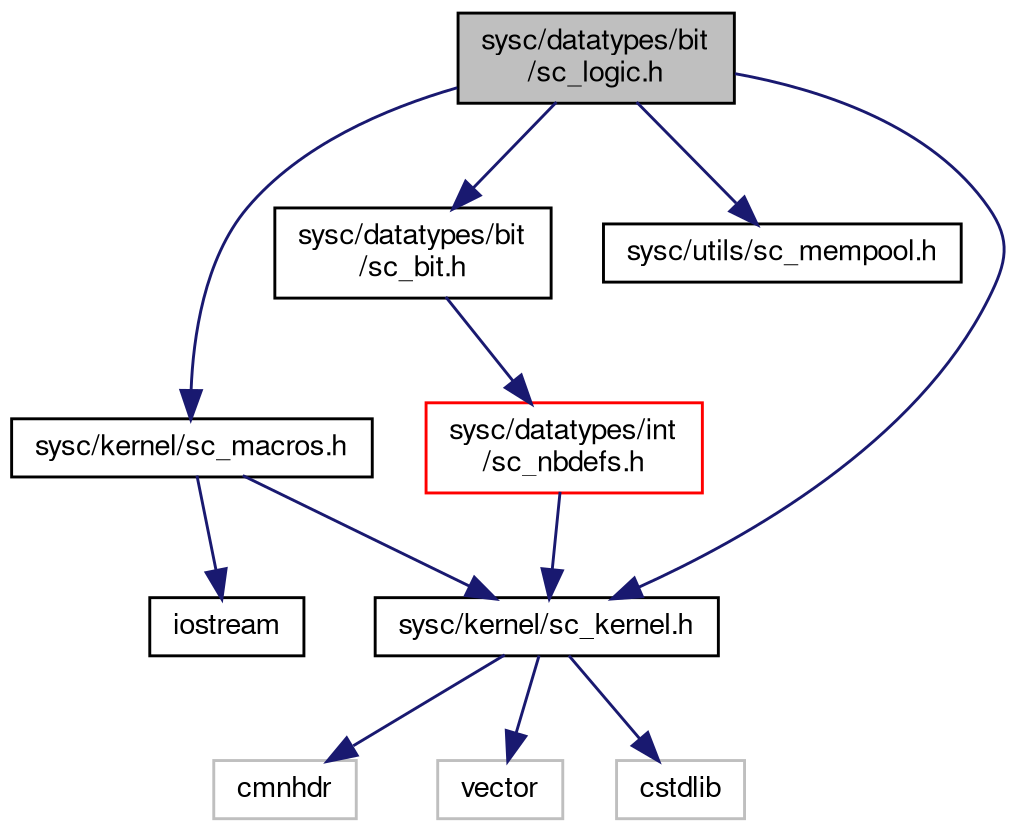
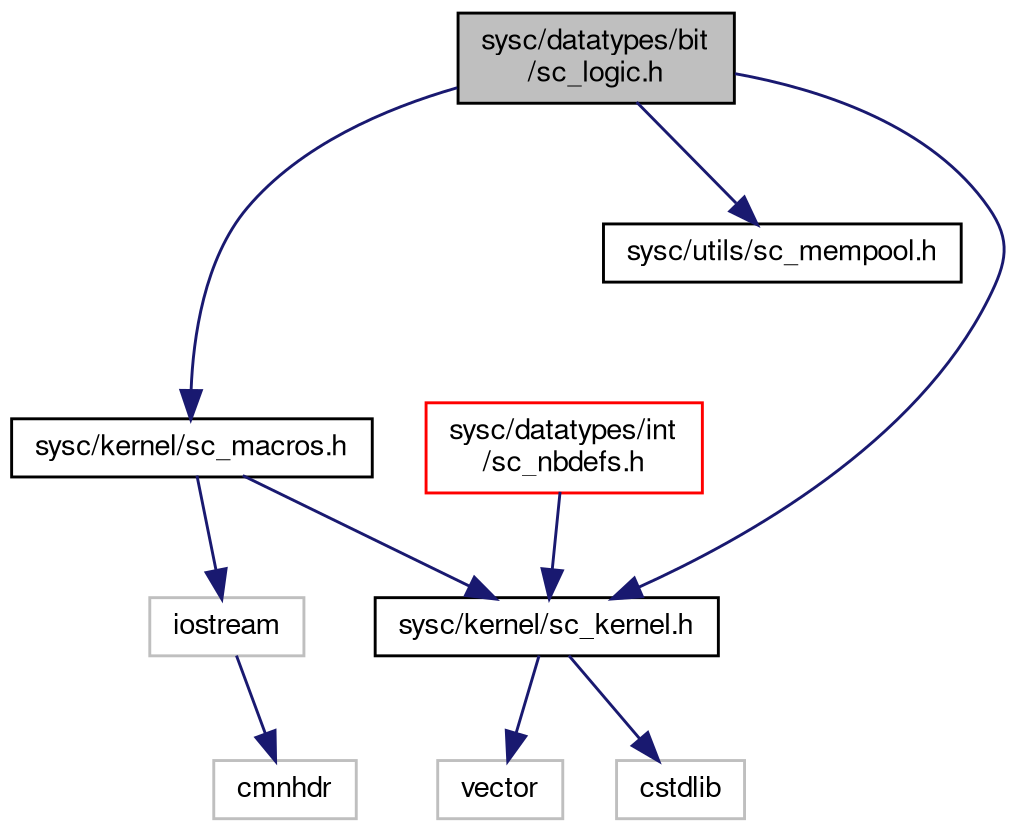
(413, 253) -> none
(227, 627) -> (227, 627)
(429, 700) -> (251, 694)
